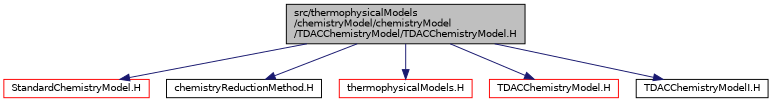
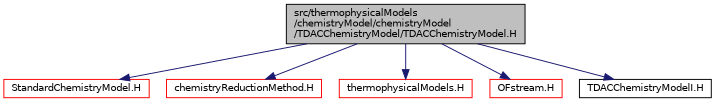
(244, 89) -> (244, 89)
(554, 89) -> (526, 89)
